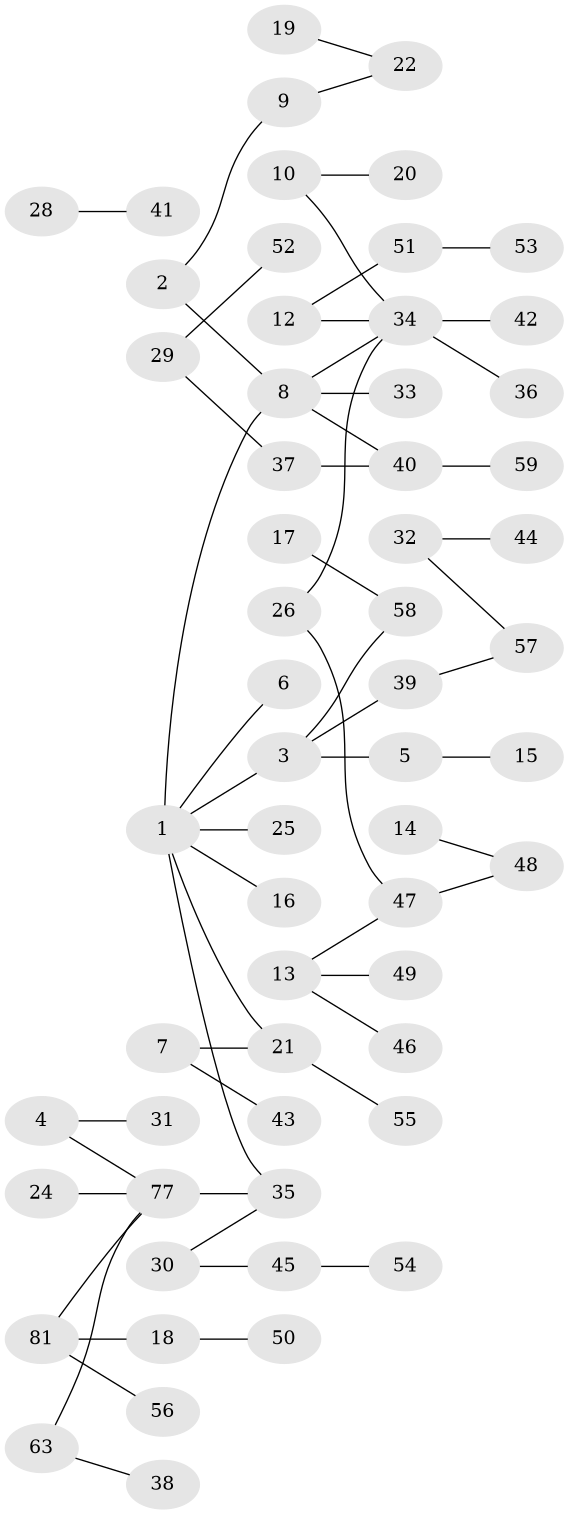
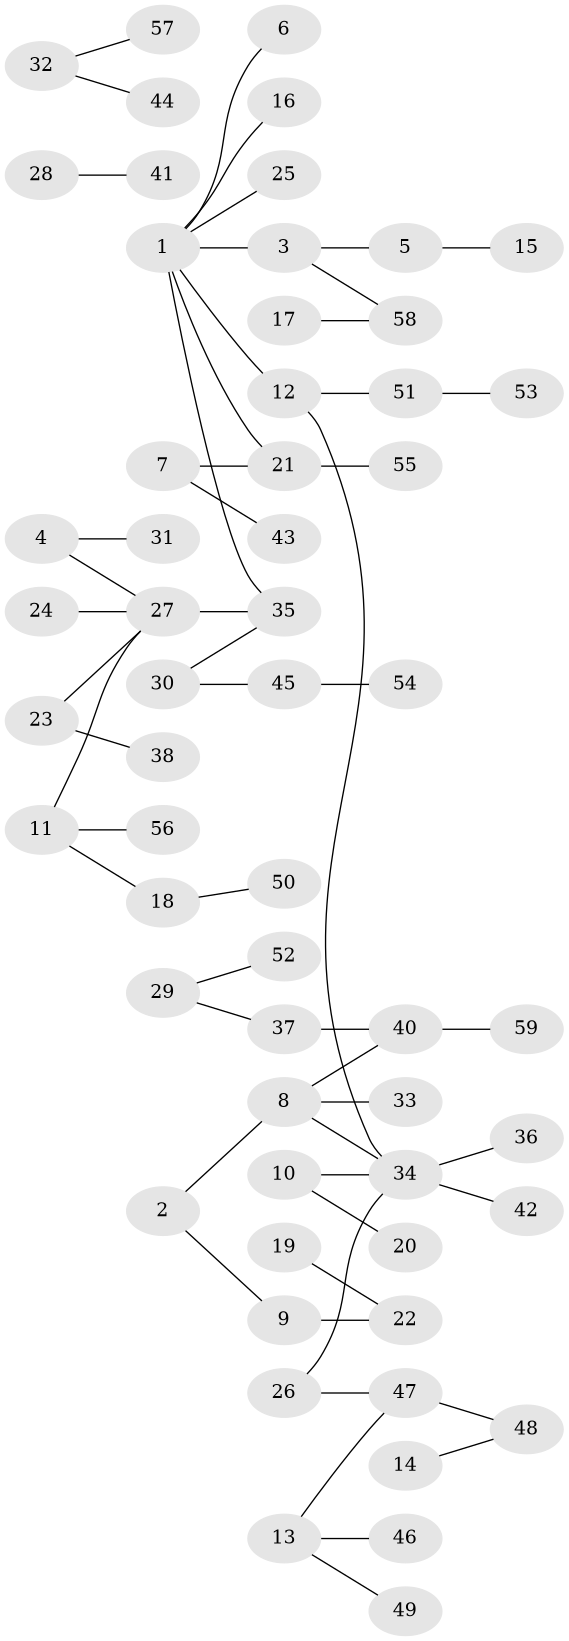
(189, 602) -> (220, 323)
(406, 684) -> none
(163, 1194) -> (163, 612)
(42, 1339) -> (42, 830)
(42, 1448) -> (42, 721)
